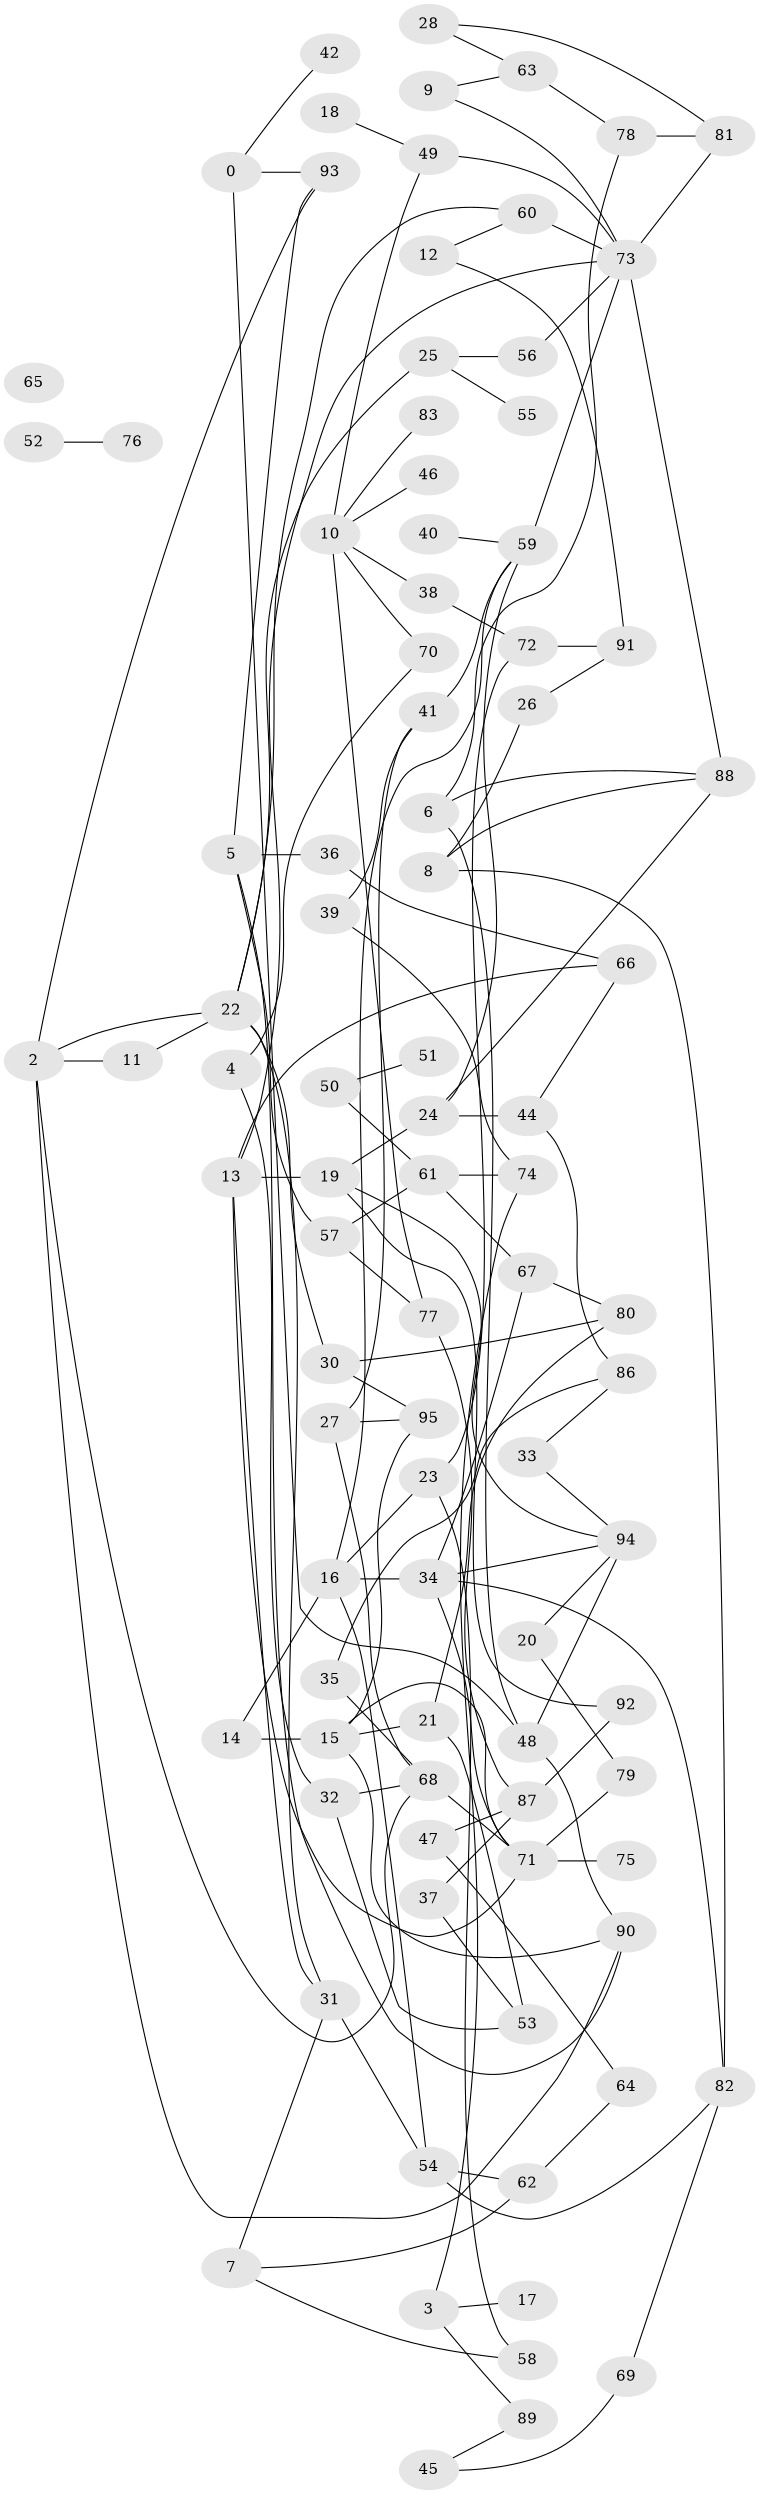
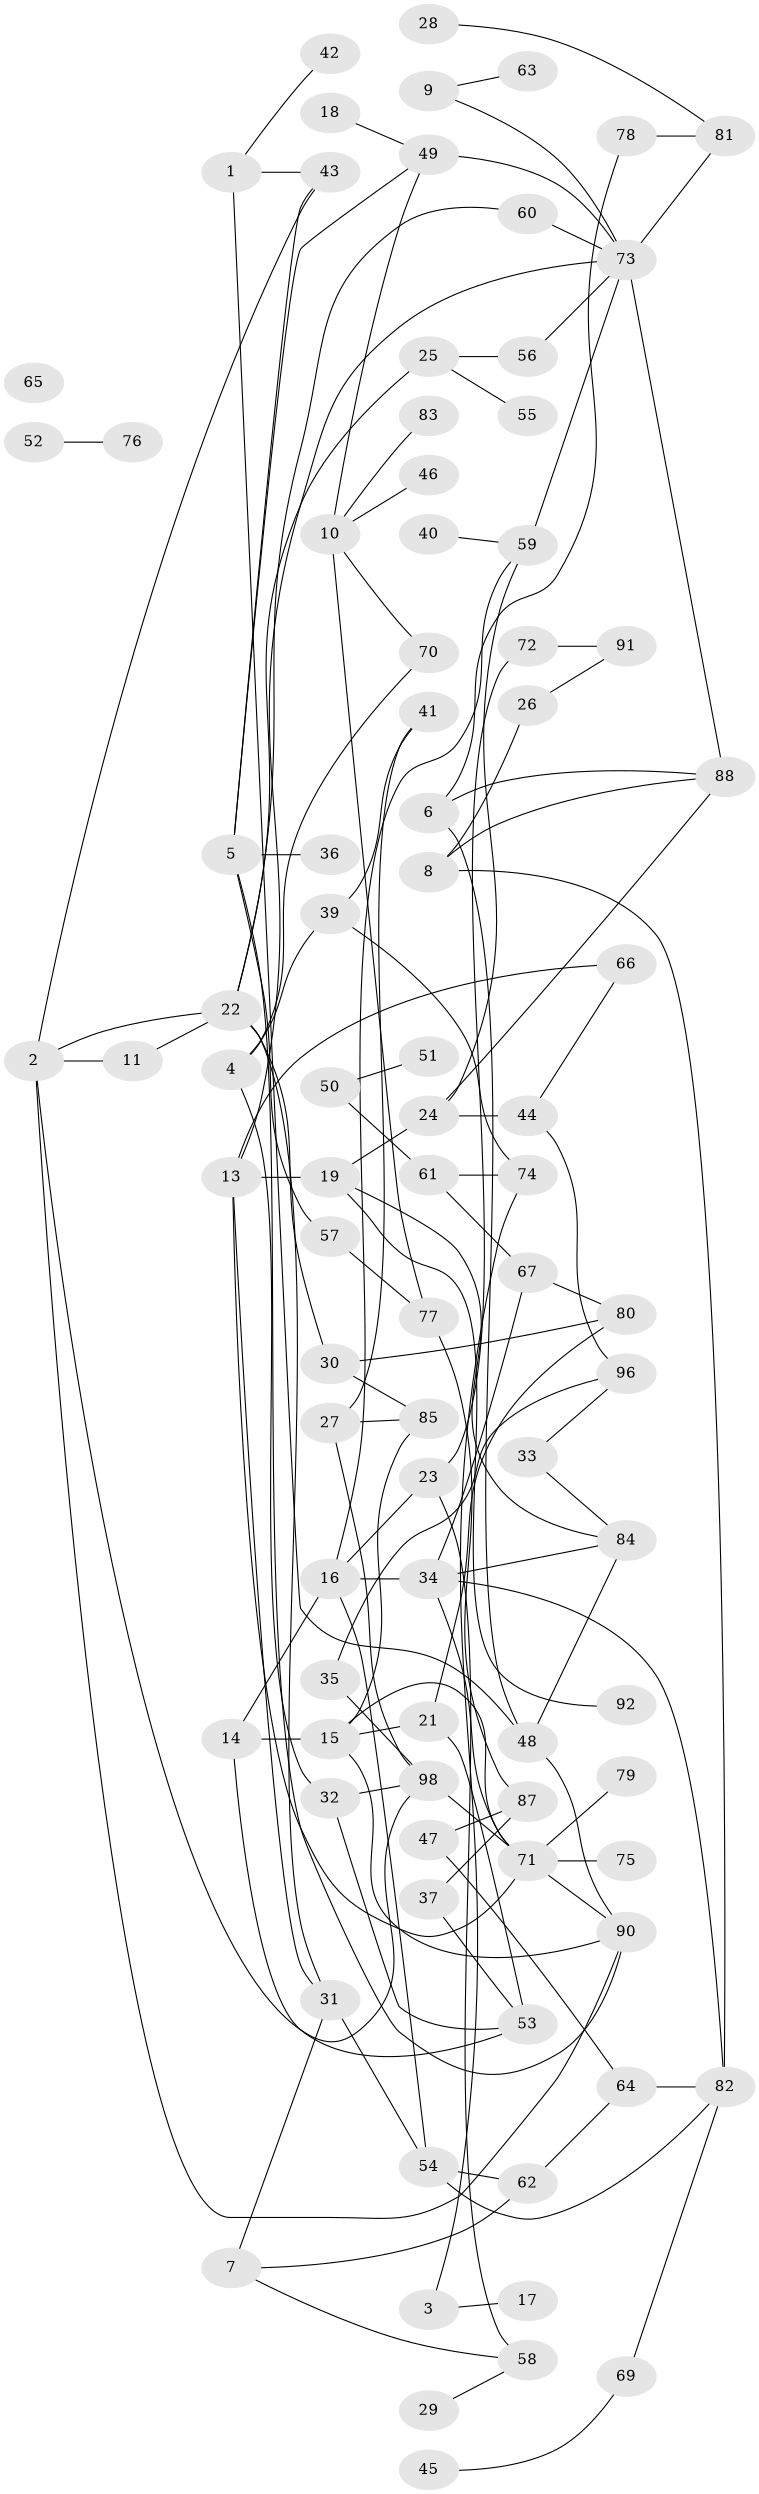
(478, 48) -> none
(577, 104) -> none
(232, 172) -> (232, 172)
(330, 172) -> (330, 172)
(429, 256) -> none
none -> (270, 475)
(429, 594) -> none
(475, 648) -> none
(463, 923) -> none
none -> (289, 973)
(377, 1208) -> none
(627, 1374) -> (627, 1374)
(429, 1419) -> (429, 1419)
(627, 1541) -> (627, 1541)
(528, 1641) -> none
(577, 1753) -> none
(429, 1781) -> (429, 1781)
none -> (577, 1897)
none -> (276, 1988)
none -> (676, 2087)
none -> (429, 2411)
(528, 2419) -> none
